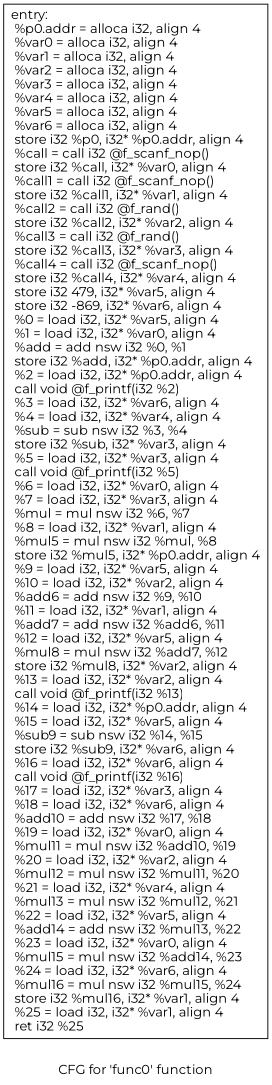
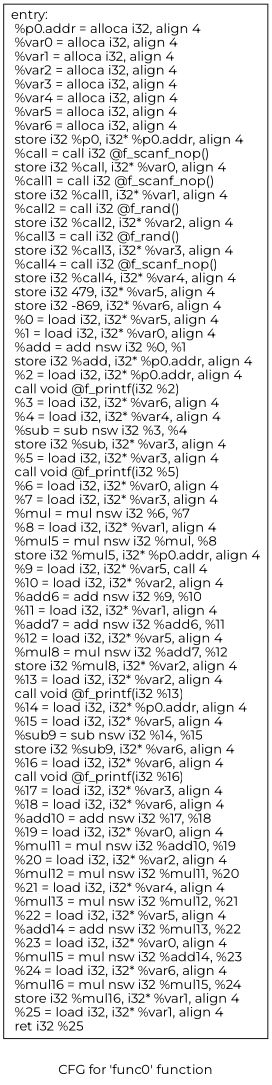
(115, 569) -> (109, 569)
